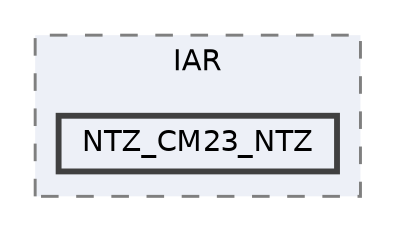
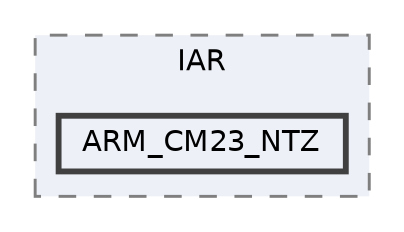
(198, 144) -> (202, 144)
